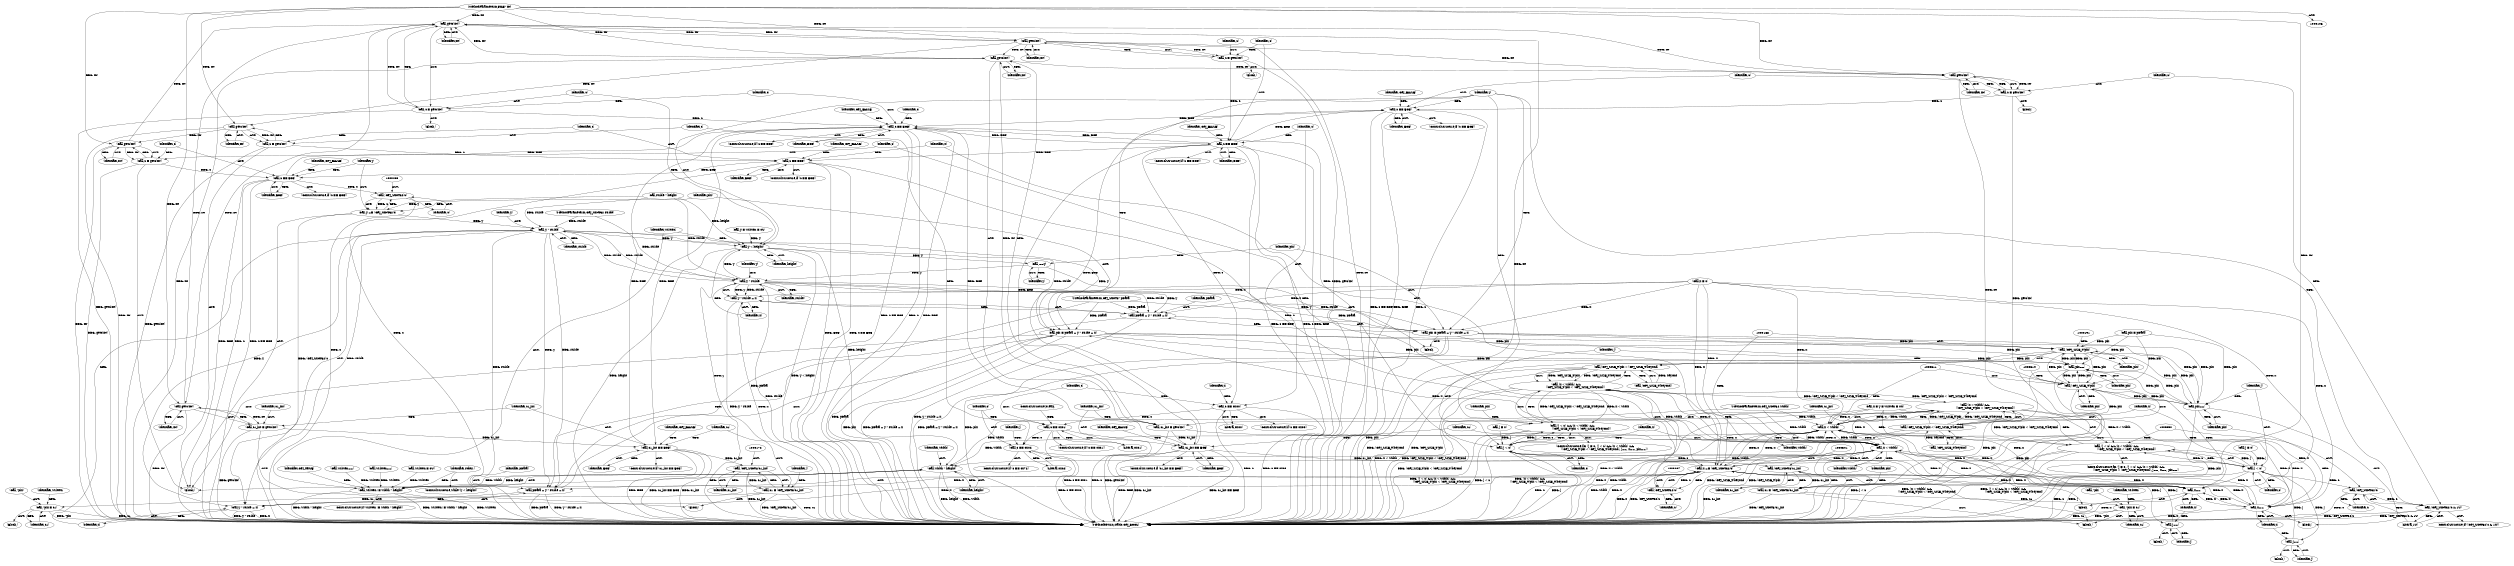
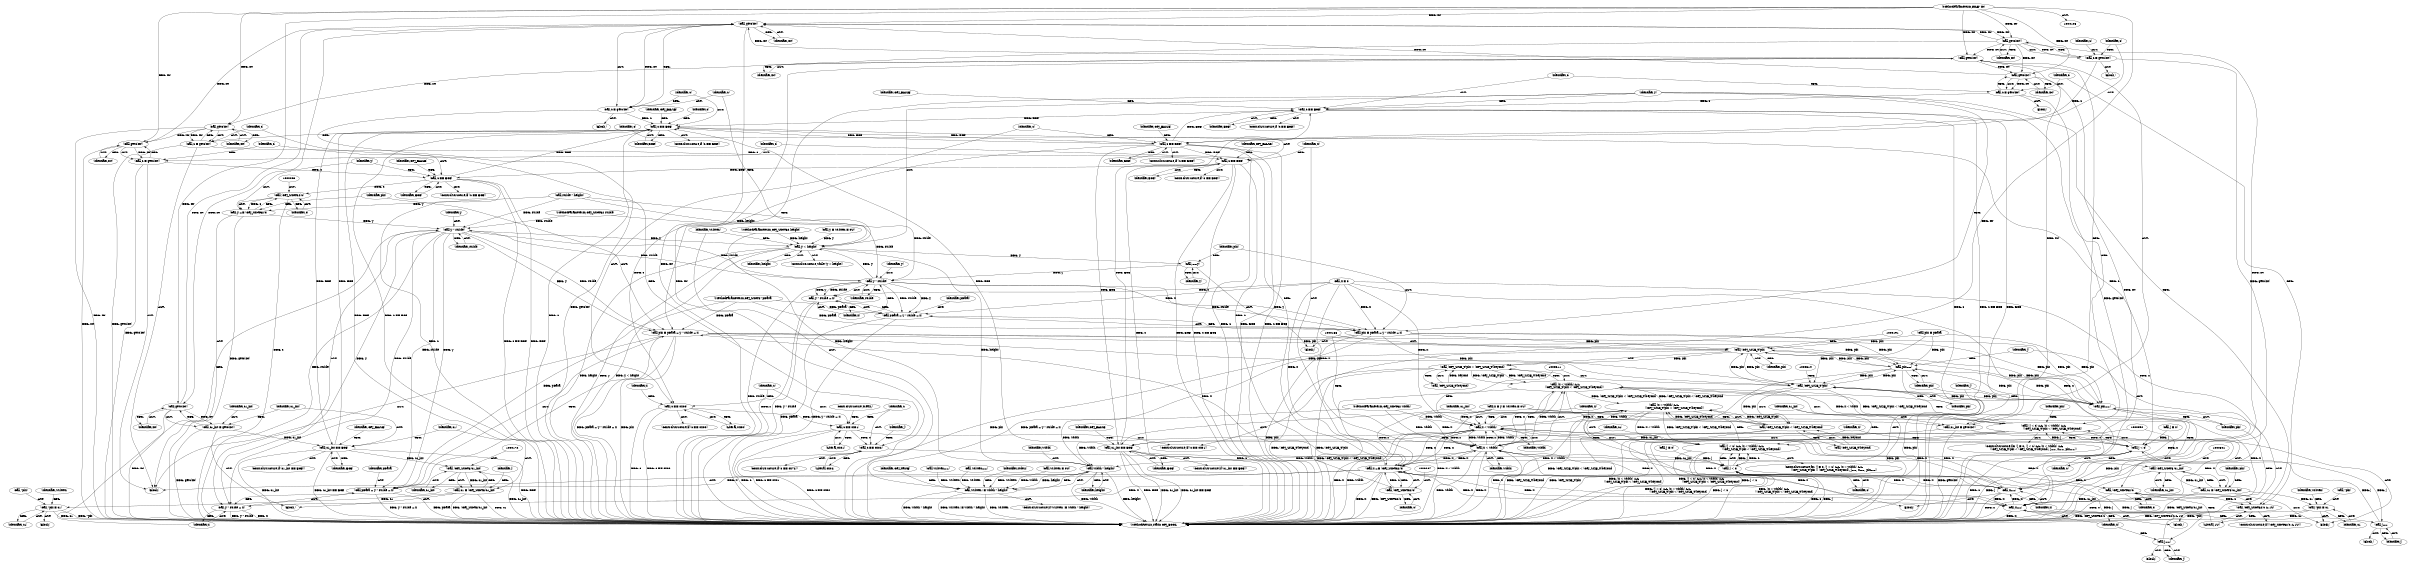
(2205, 19) -> (1814, 330)
none -> (771, 230)
(313, 359) -> (240, 359)
(451, 478) -> (811, 255)
